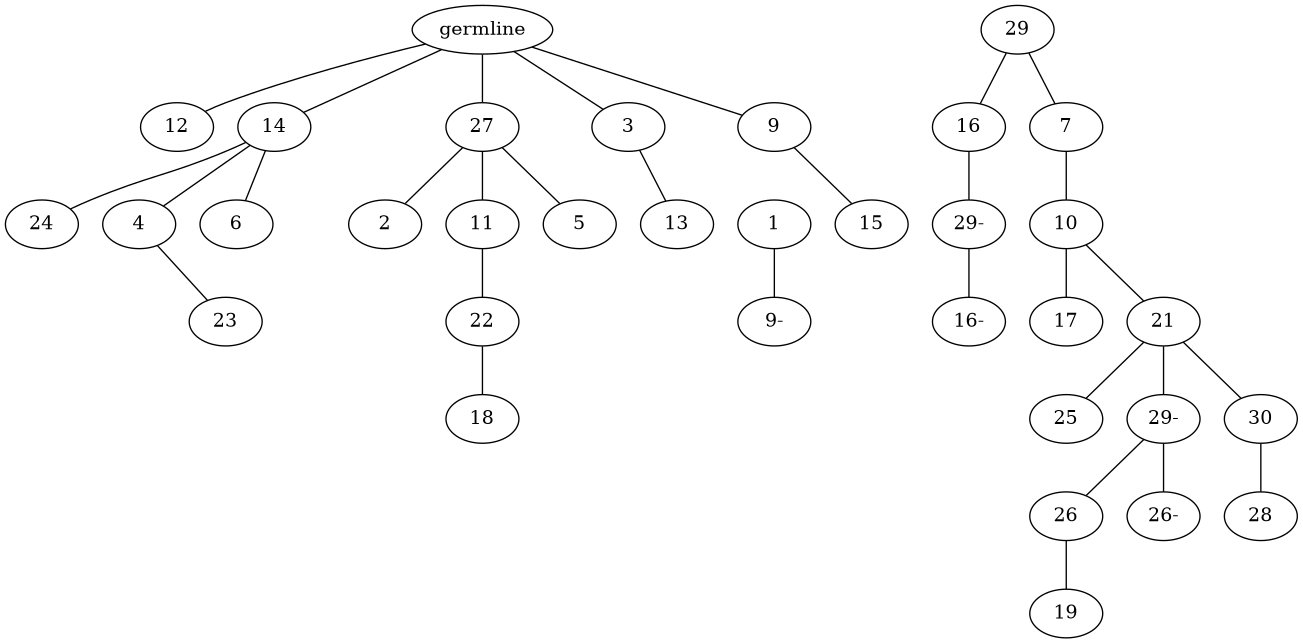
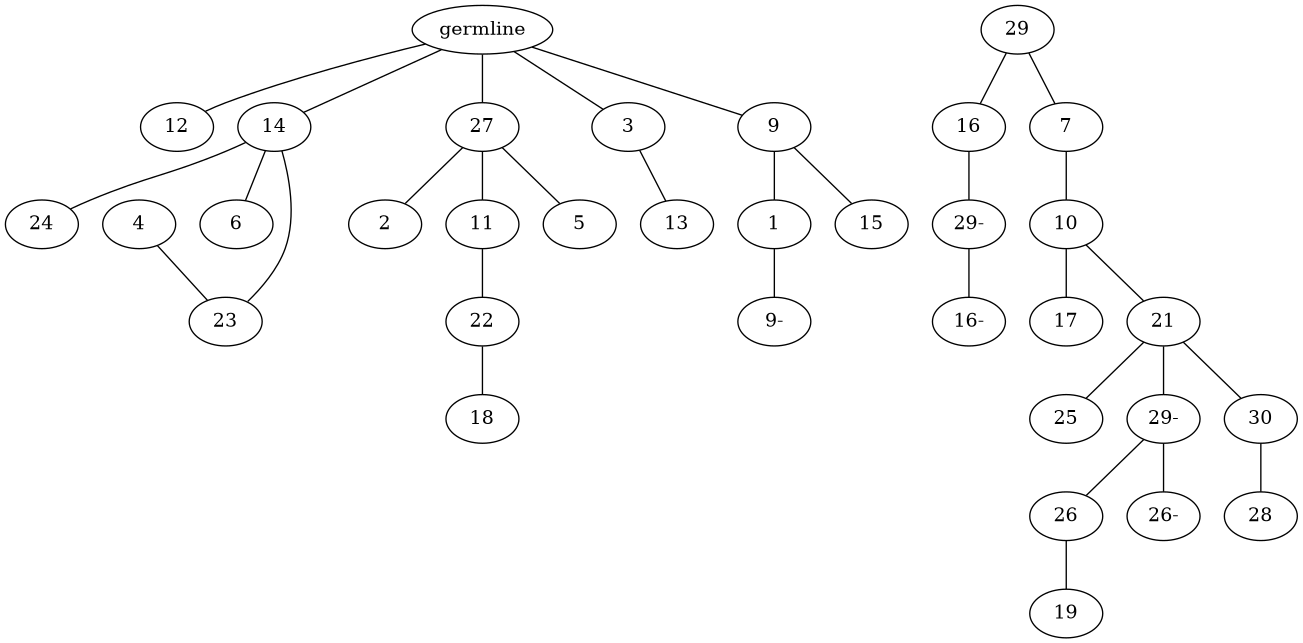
(207, 176) -> (289, 232)
none -> (774, 176)
